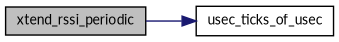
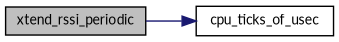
(265, 21) -> (265, 21)
